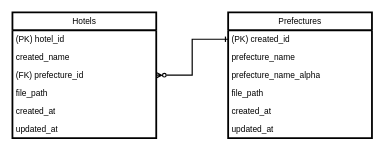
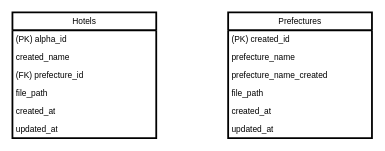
(43, 39) -> (43, 39)
(192, 52) -> none
(280, 75) -> (286, 75)
